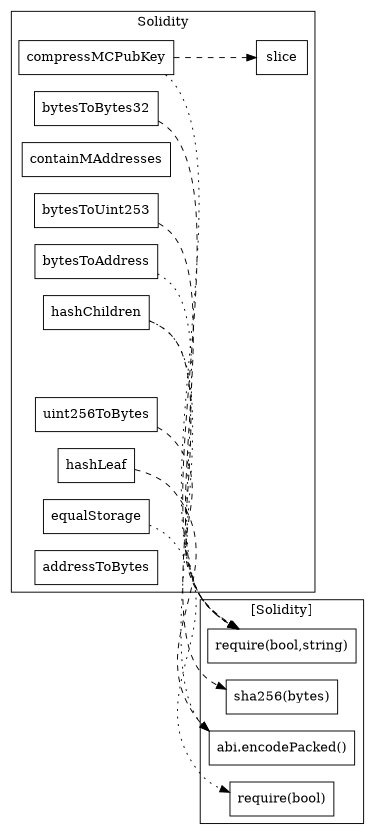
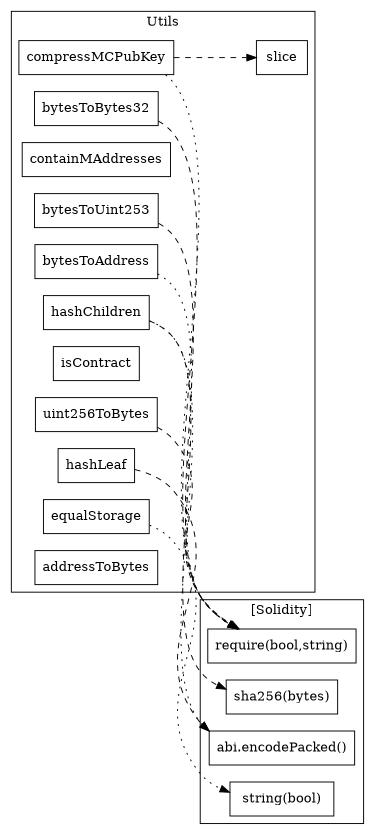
(163, 22) -> (163, 22)
none -> (96, 364)
(282, 799) -> (282, 799)
